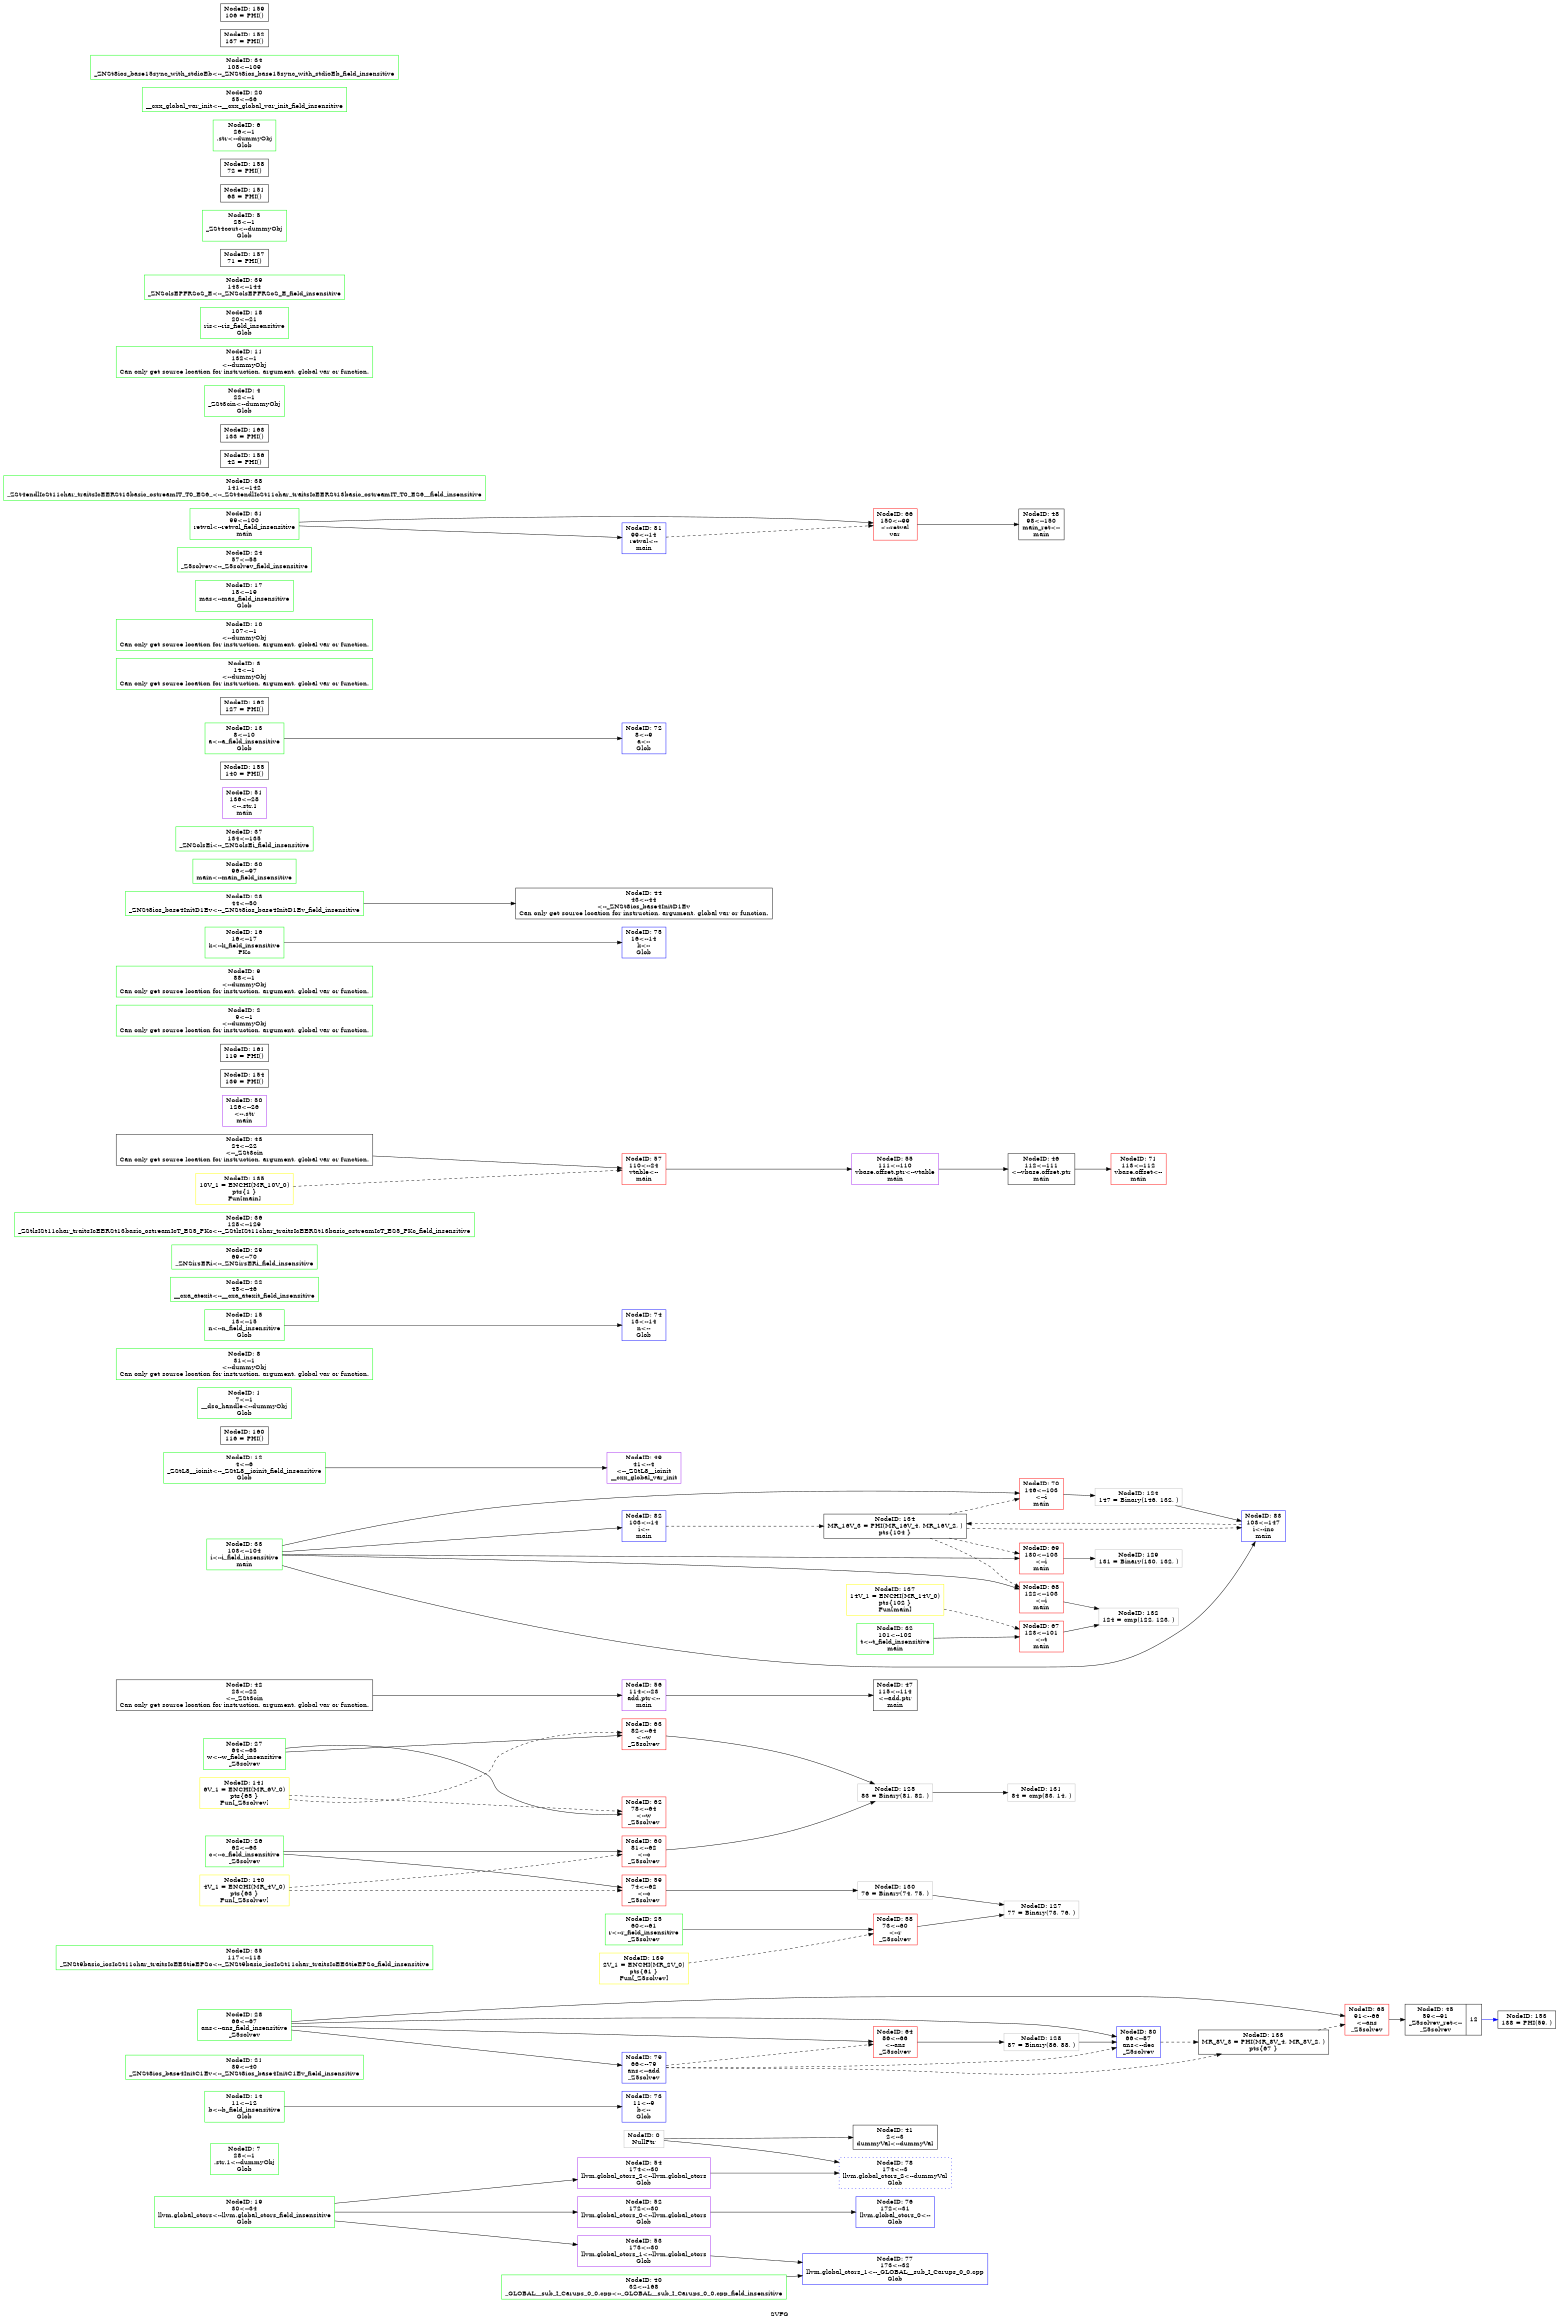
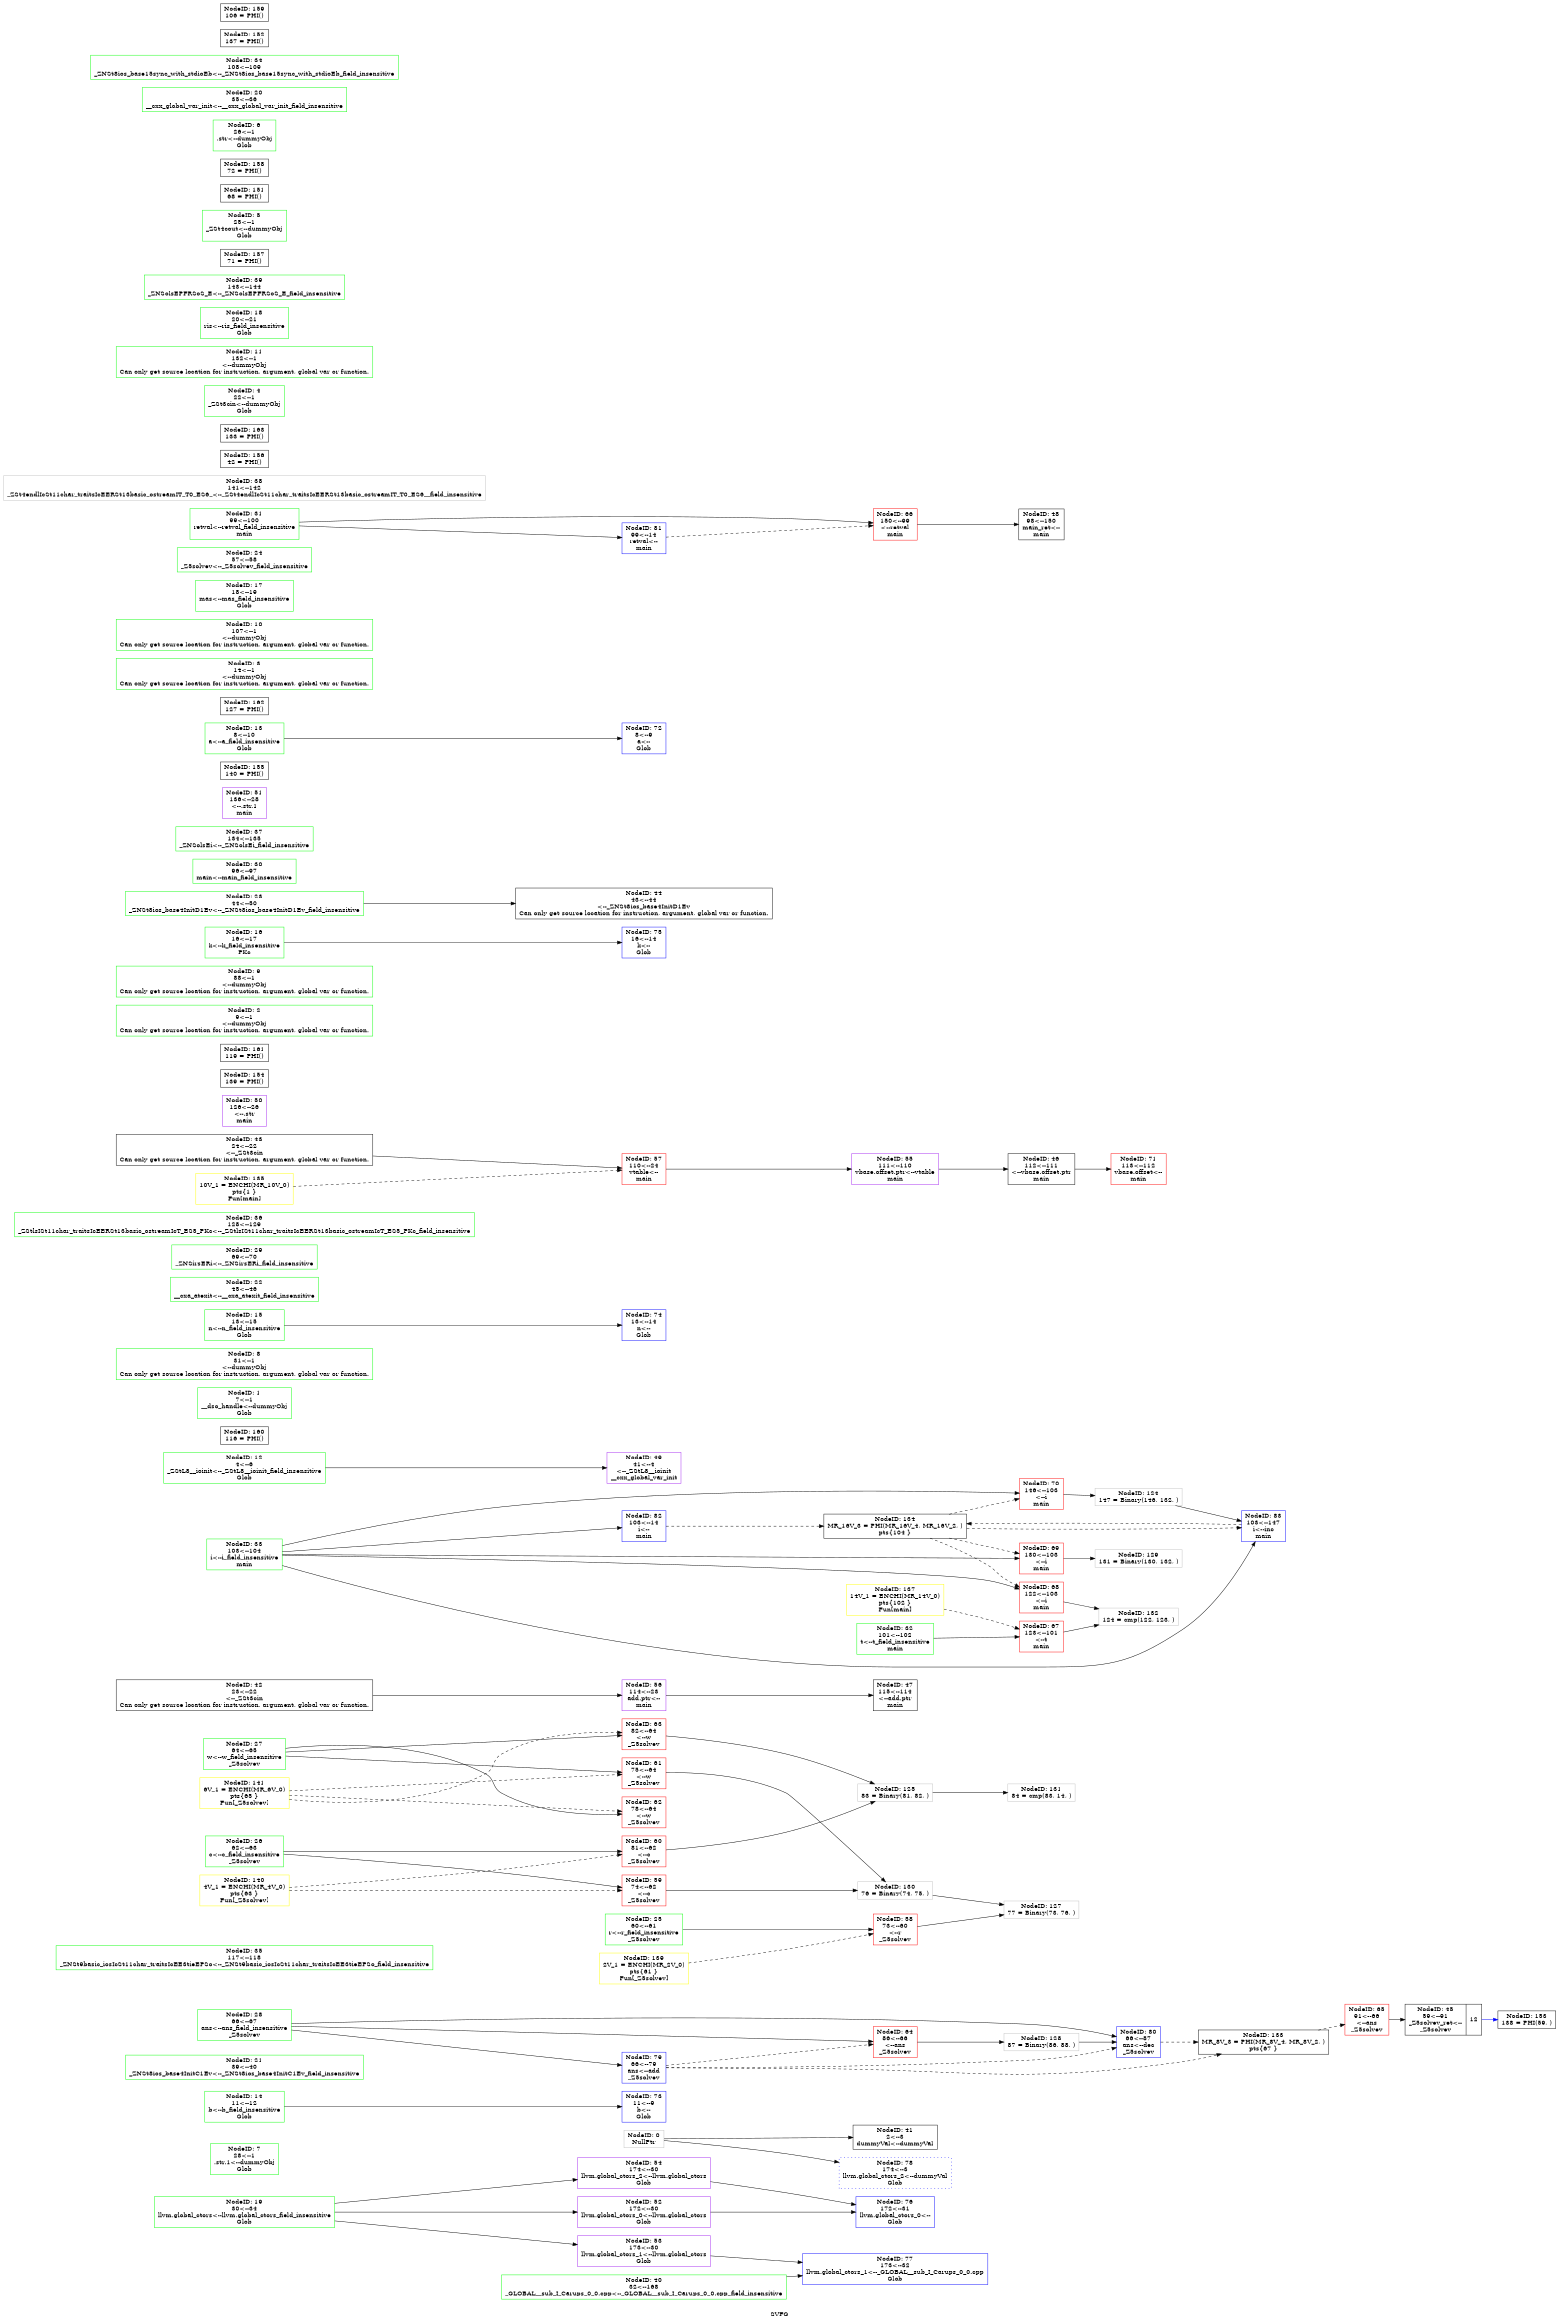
(244, 488) -> (244, 488)
(895, 534) -> (895, 534)
none -> (644, 1773)
(816, 1997) -> none
(773, 2173) -> (781, 2192)
